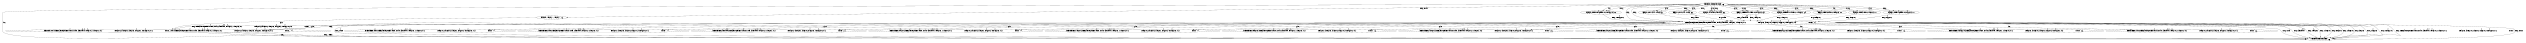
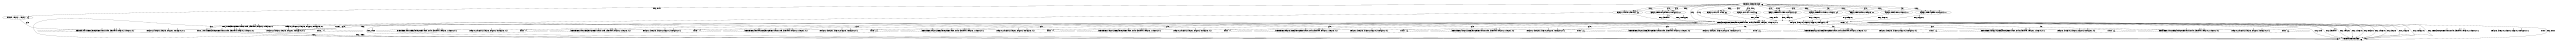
(195, 37) -> (296, 36)
